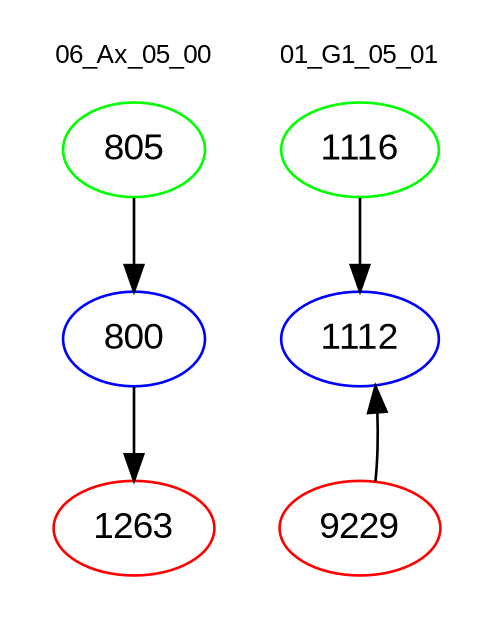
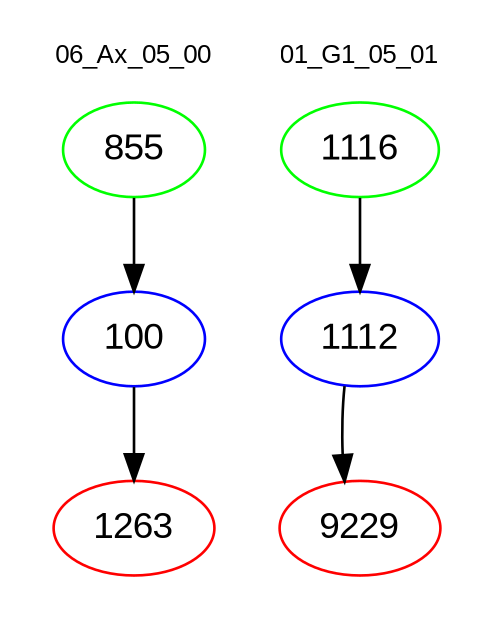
(134, 150) -> (134, 150)
(134, 339) -> (134, 339)
(378, 447) -> (342, 420)
